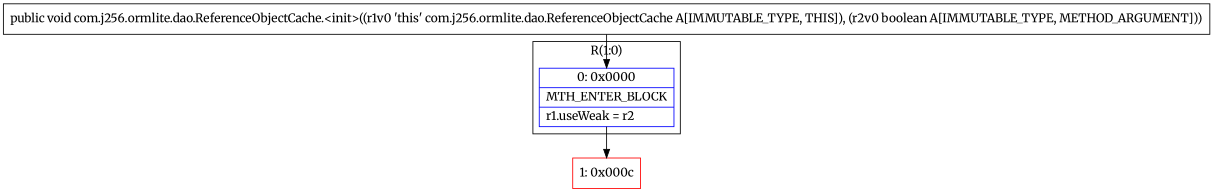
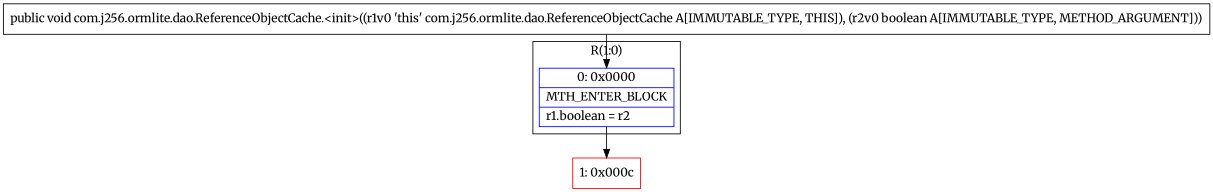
(591, 116) -> (588, 116)
